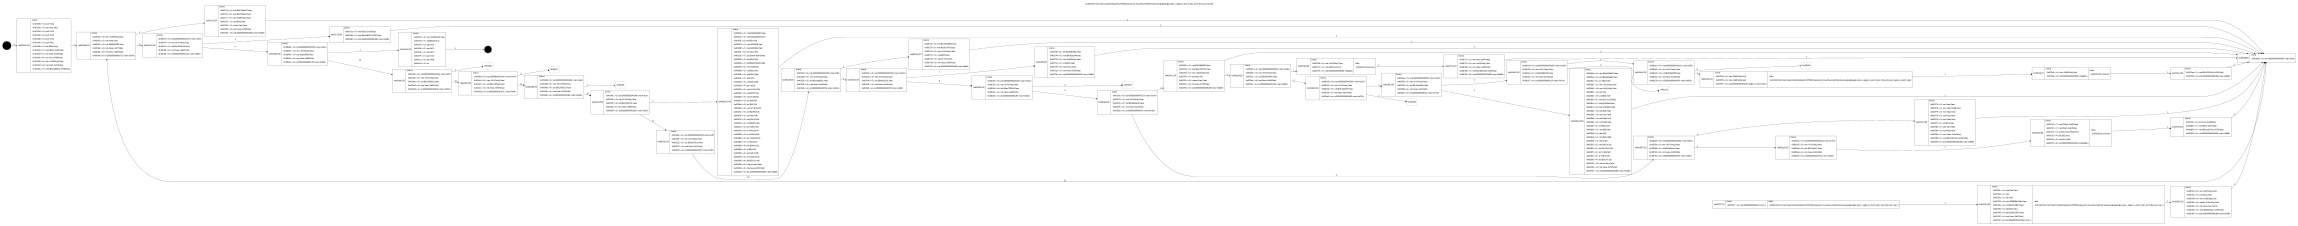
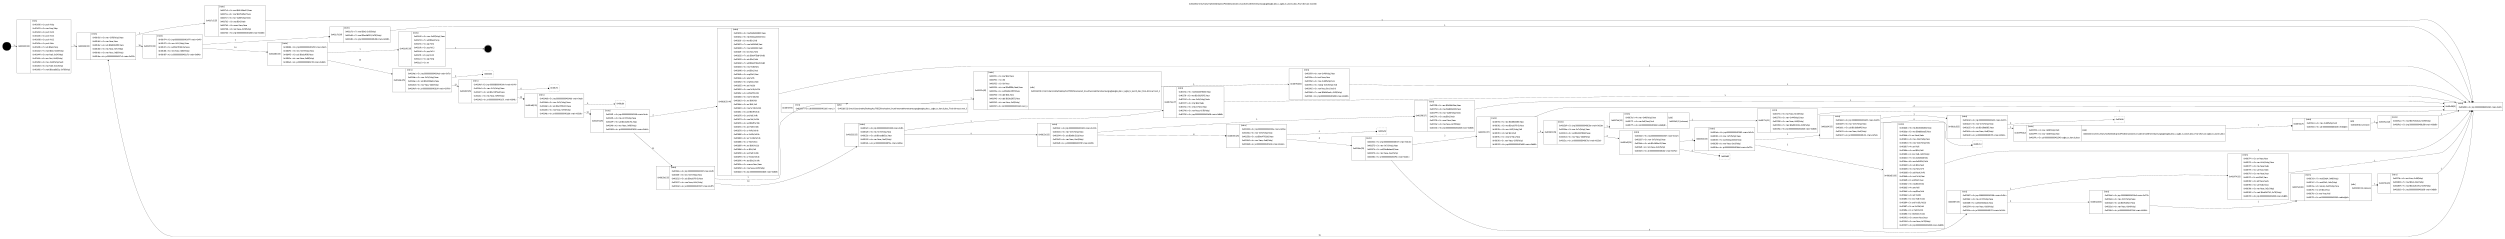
none -> (780, 147)
